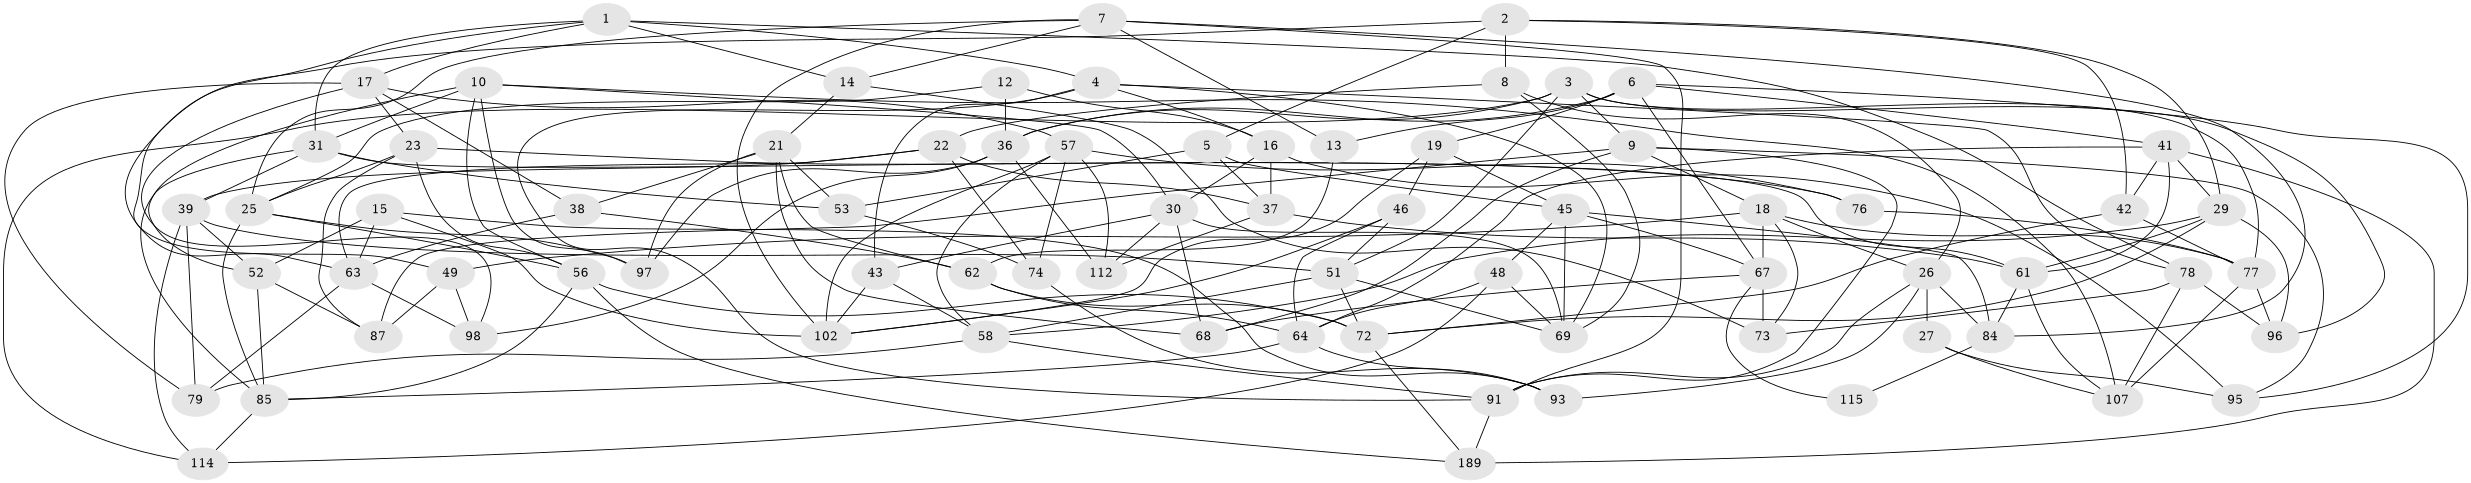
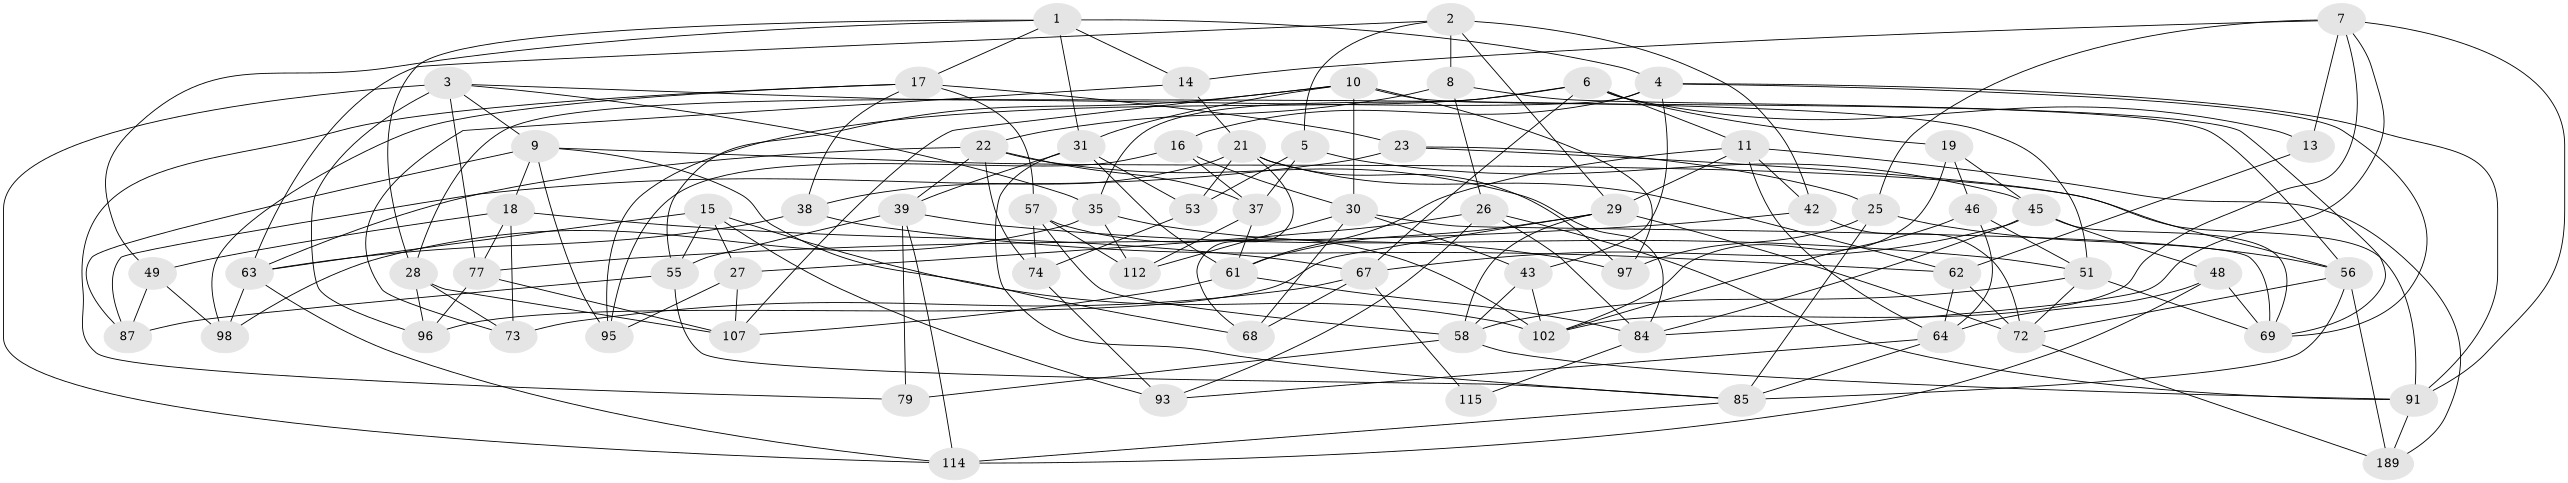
(1005, 83) -> none
(1005, 146) -> (1096, 210)
(2166, 146) -> (1745, 146)
none -> (1374, 171)
(1860, 210) -> none
(1844, 243) -> none
none -> (725, 246)
(257, 273) -> (675, 273)
(2188, 273) -> (414, 273)
(275, 337) -> (587, 407)
